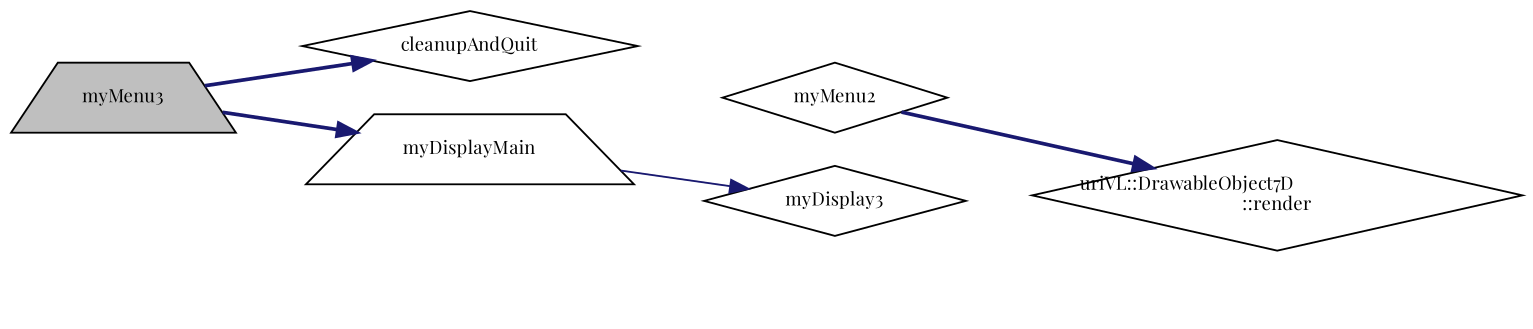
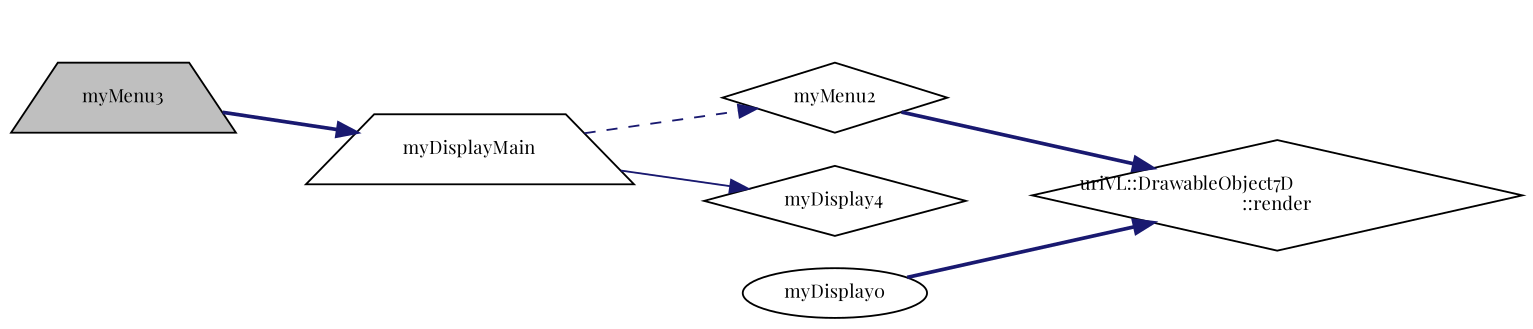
(470, 46) -> none
none -> (661, 122)
(835, 201) -> (835, 201)
none -> (835, 293)
